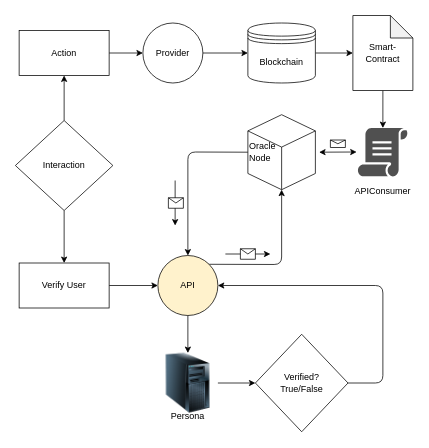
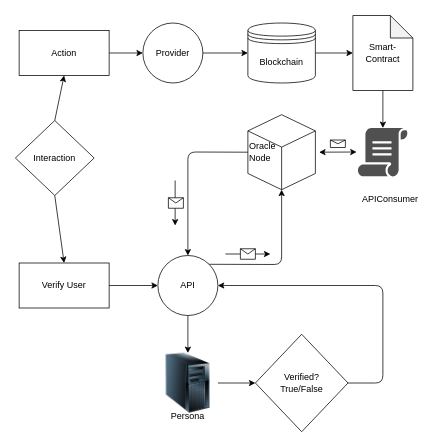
(64, 165) -> (55, 158)
(383, 192) -> (390, 199)
(188, 285) -> (188, 285)
